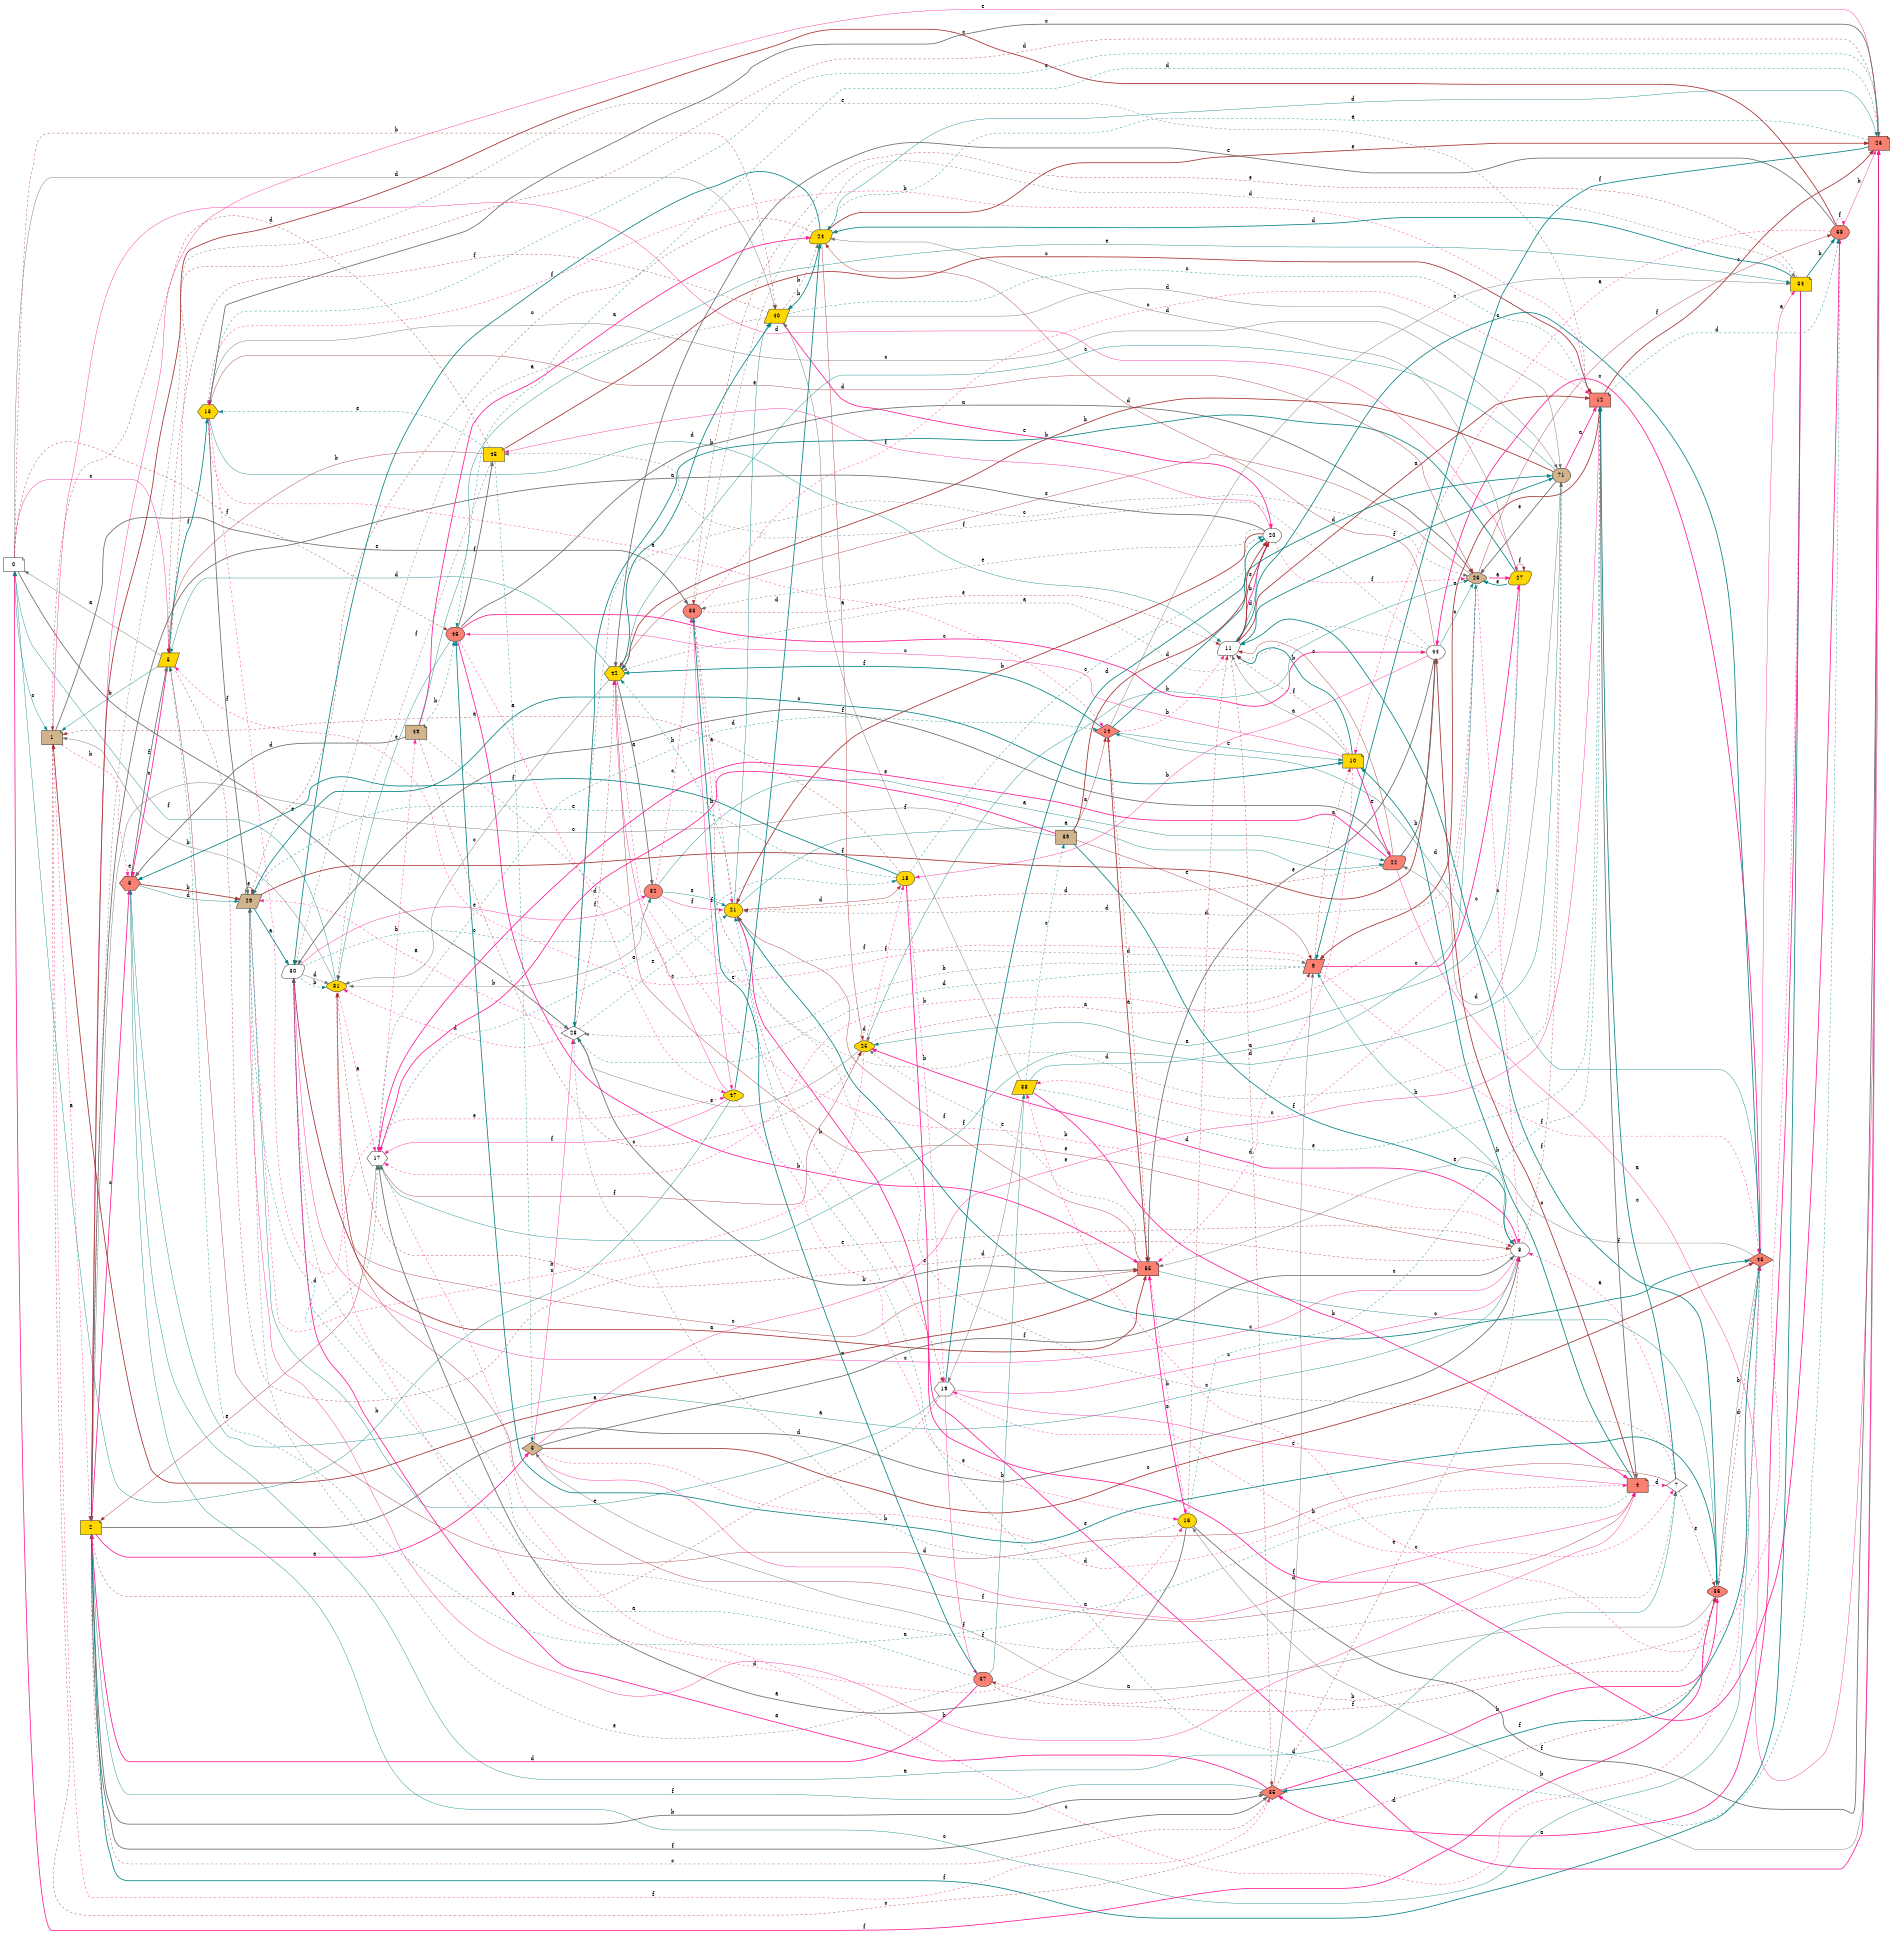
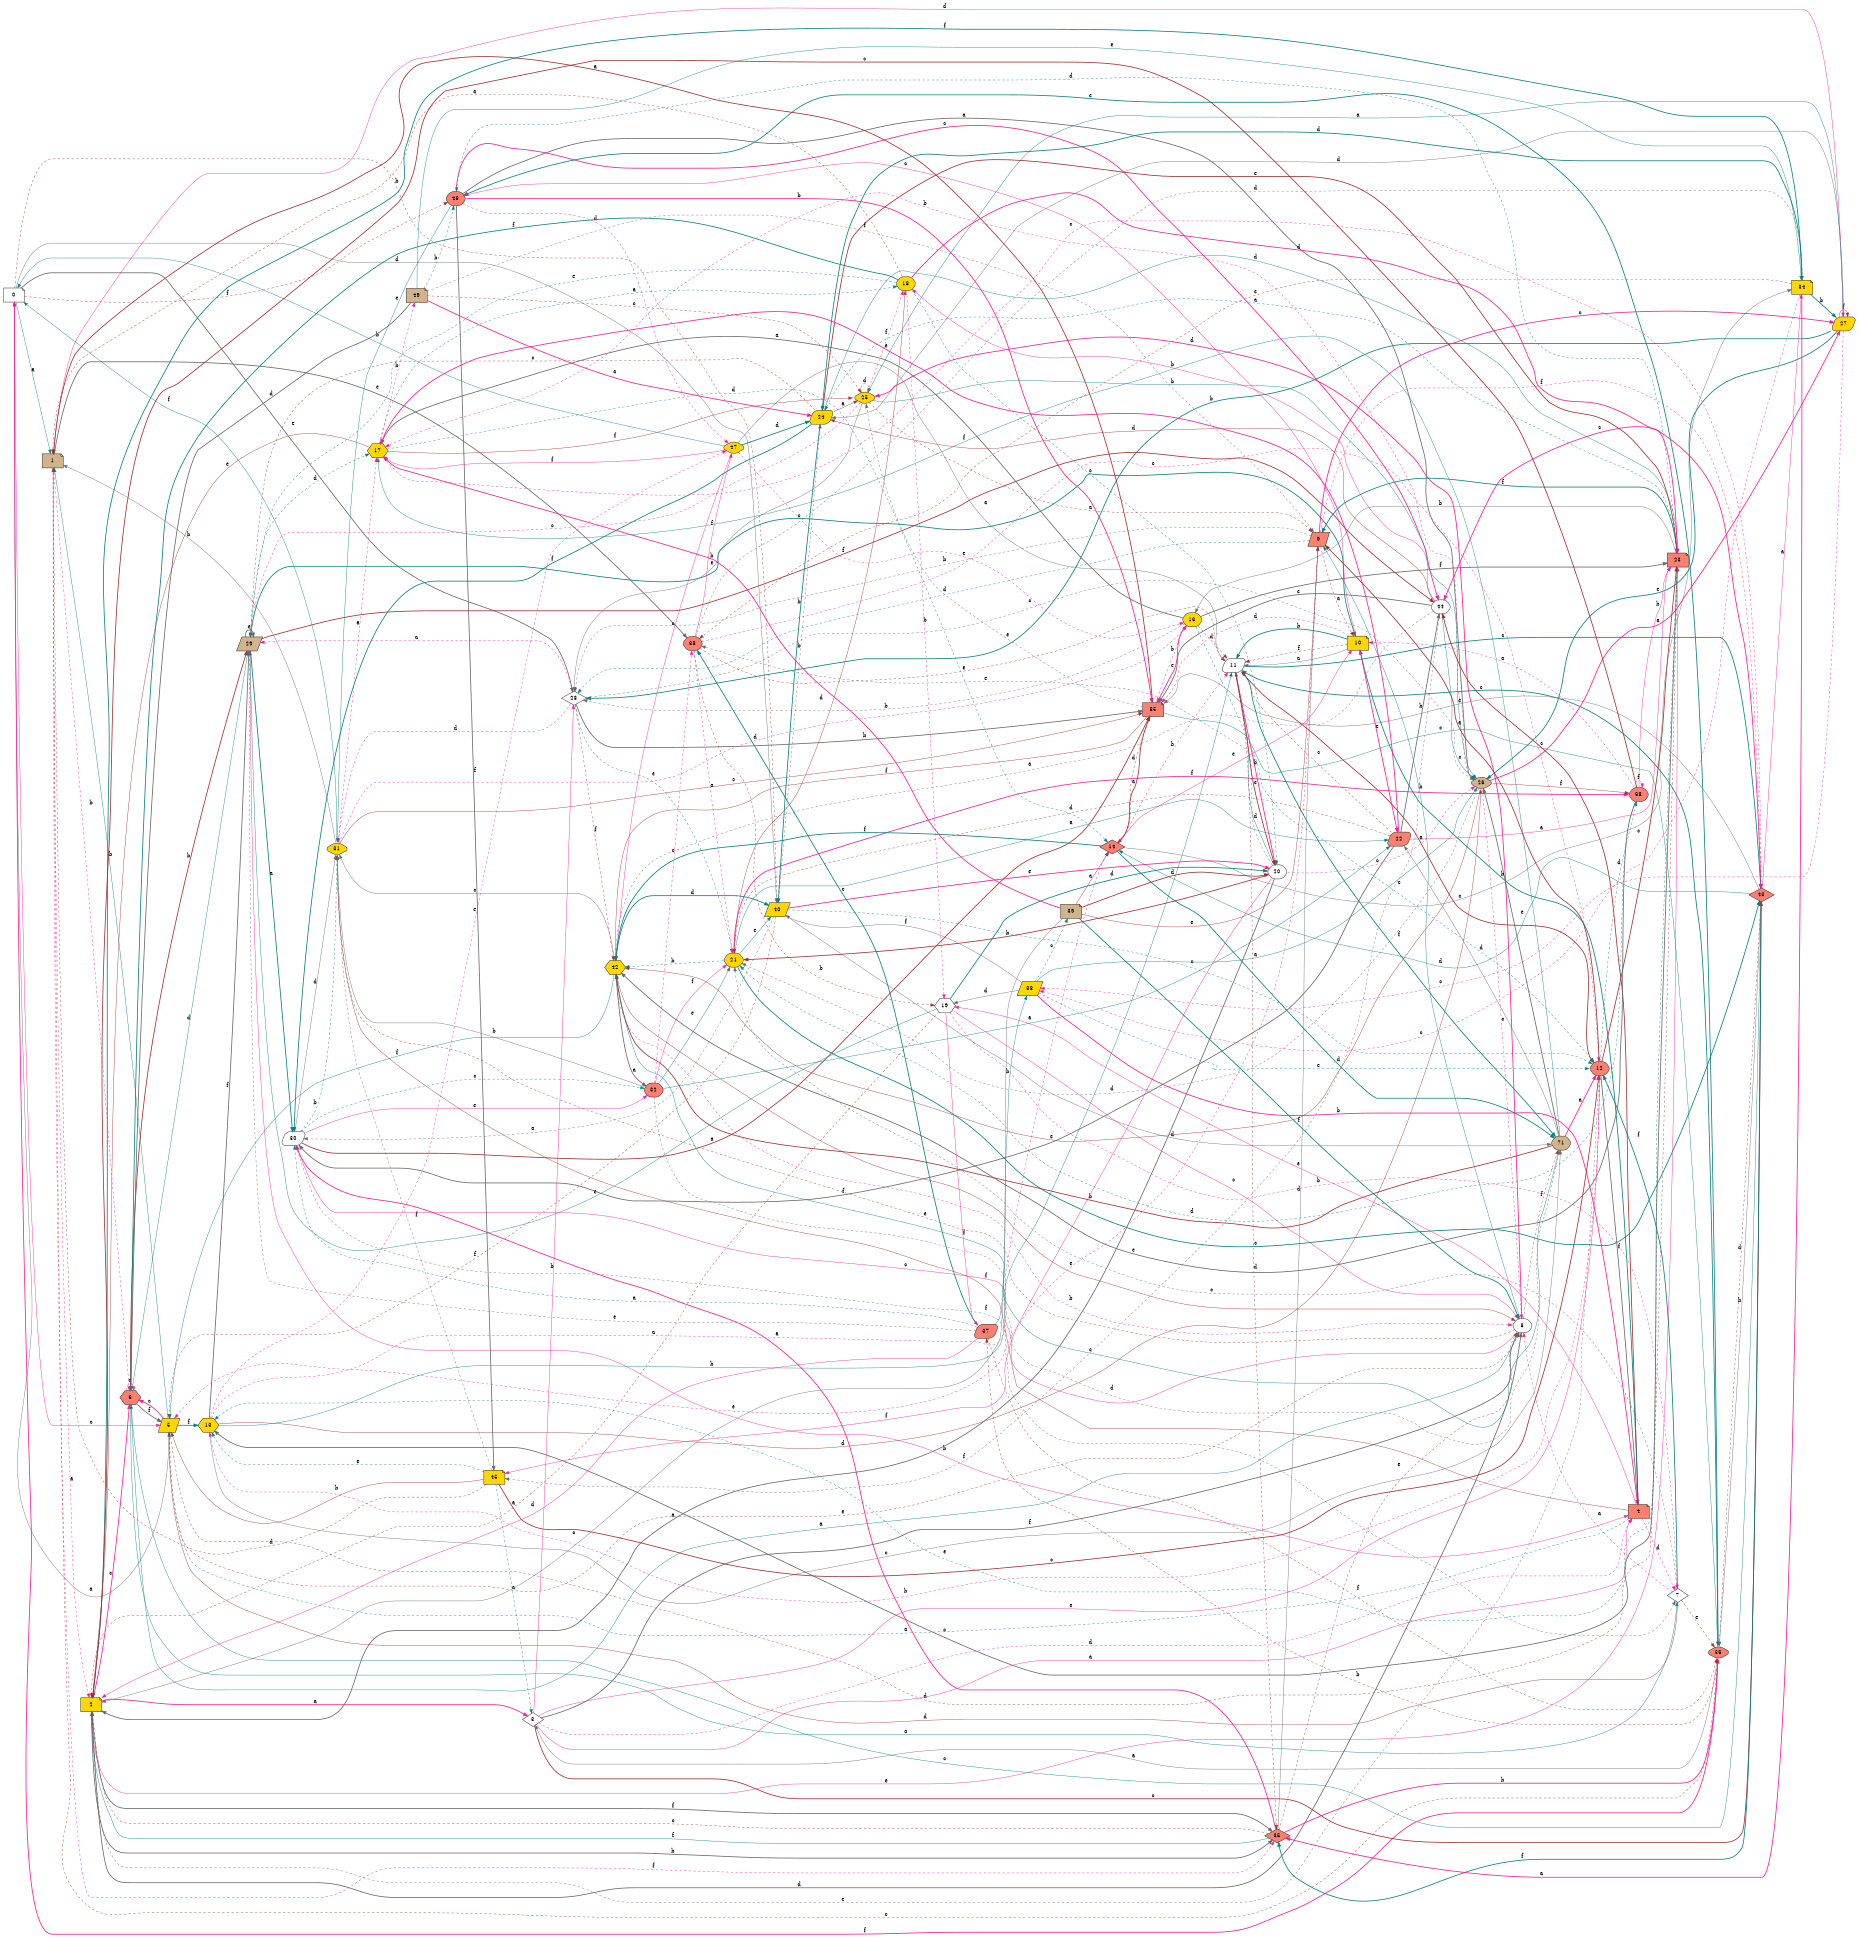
(1819, 260) -> (1822, 304)
(1600, 400) -> (1600, 1069)
none -> (968, 498)
(397, 575) -> (397, 1053)
(1372, 580) -> (1377, 861)
(33, 696) -> (33, 370)
(1350, 716) -> (1312, 758)
(1228, 748) -> (1244, 758)
(930, 1117) -> (827, 780)
(377, 1158) -> (378, 451)
(1638, 1200) -> (1639, 1135)
(533, 1448) -> (533, 1720)
(983, 1679) -> (986, 1331)
(451, 1762) -> (548, 1504)
